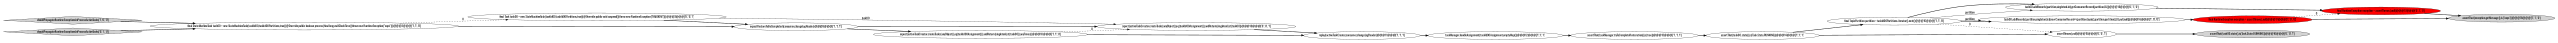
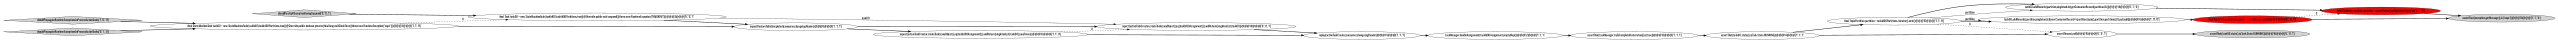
none -> (304, 14)
